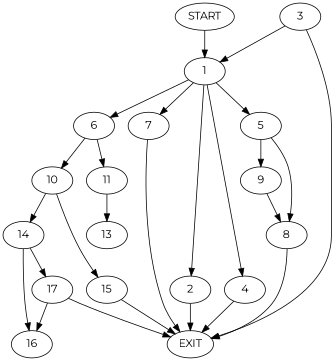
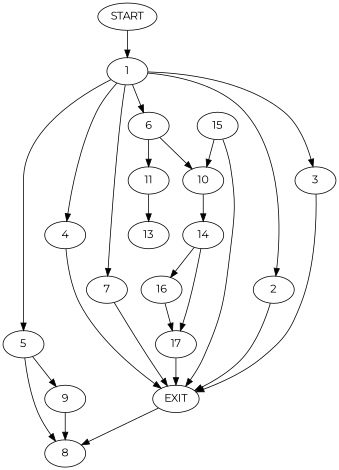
(256, 42) -> (246, 90)
(72, 234) -> (211, 149)
(270, 306) -> (123, 425)
(44, 313) -> (168, 313)
